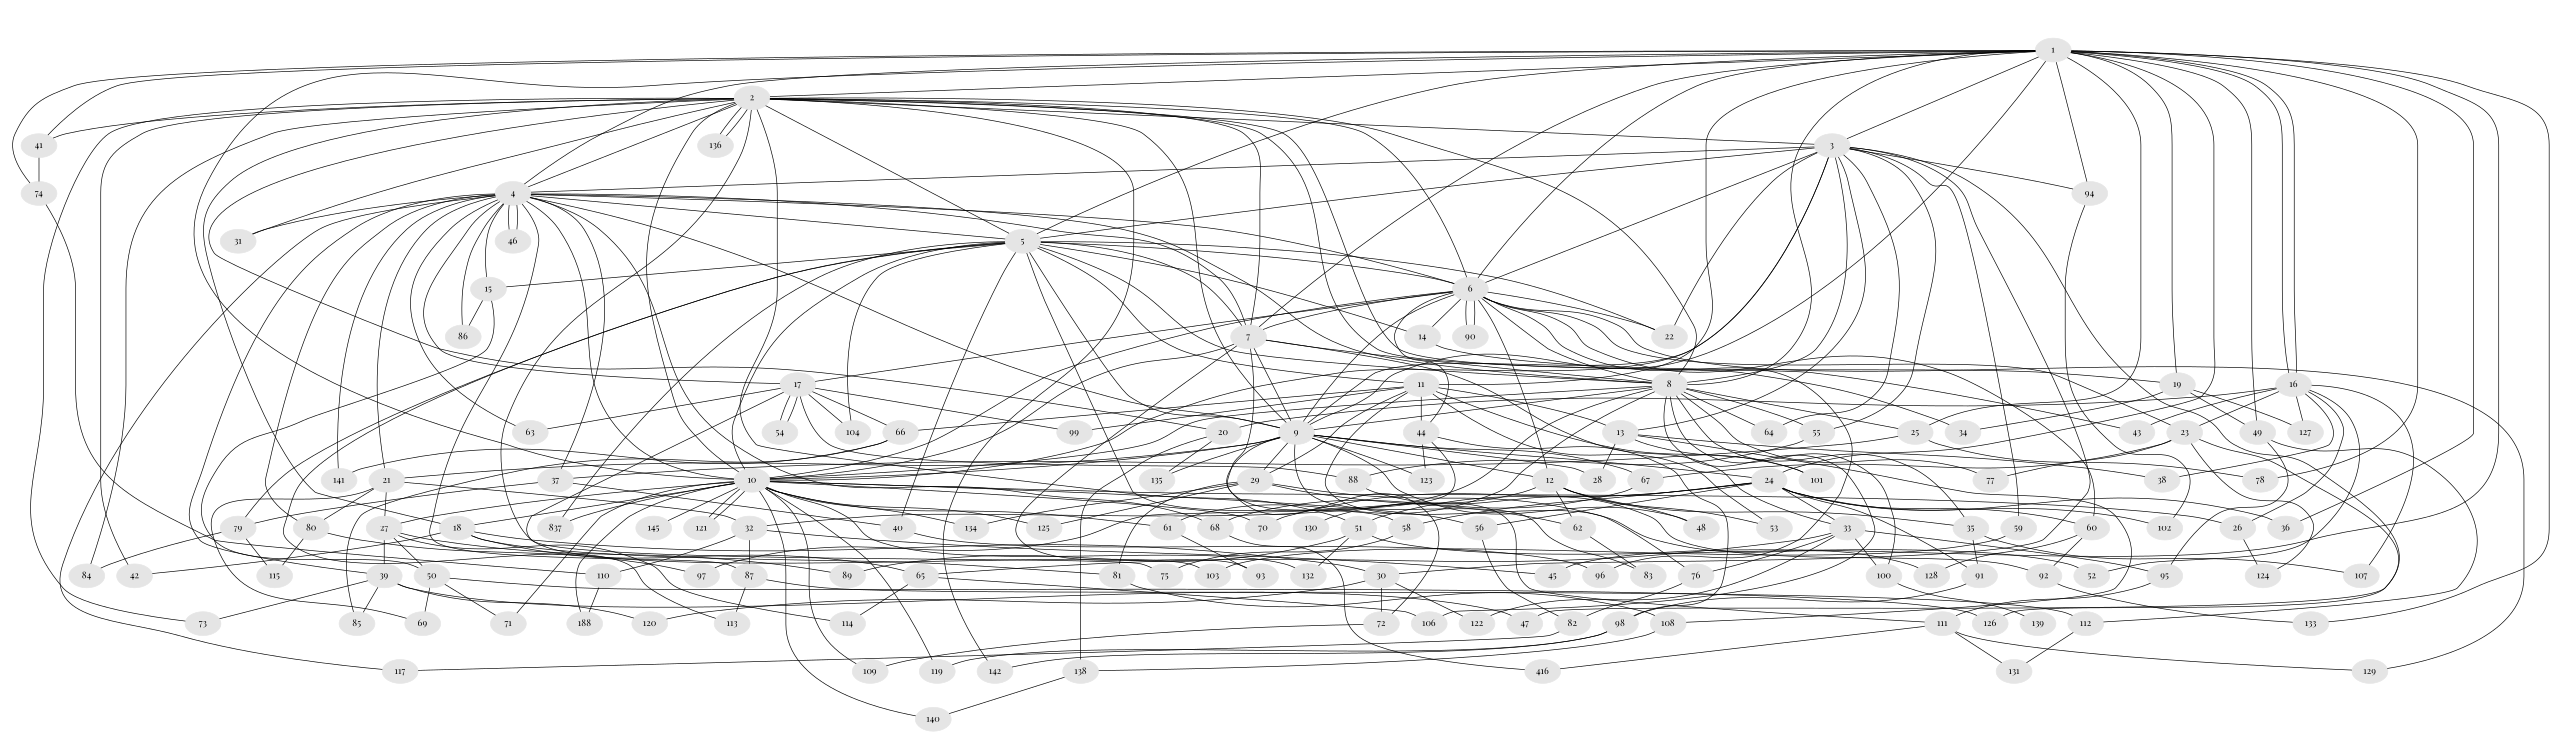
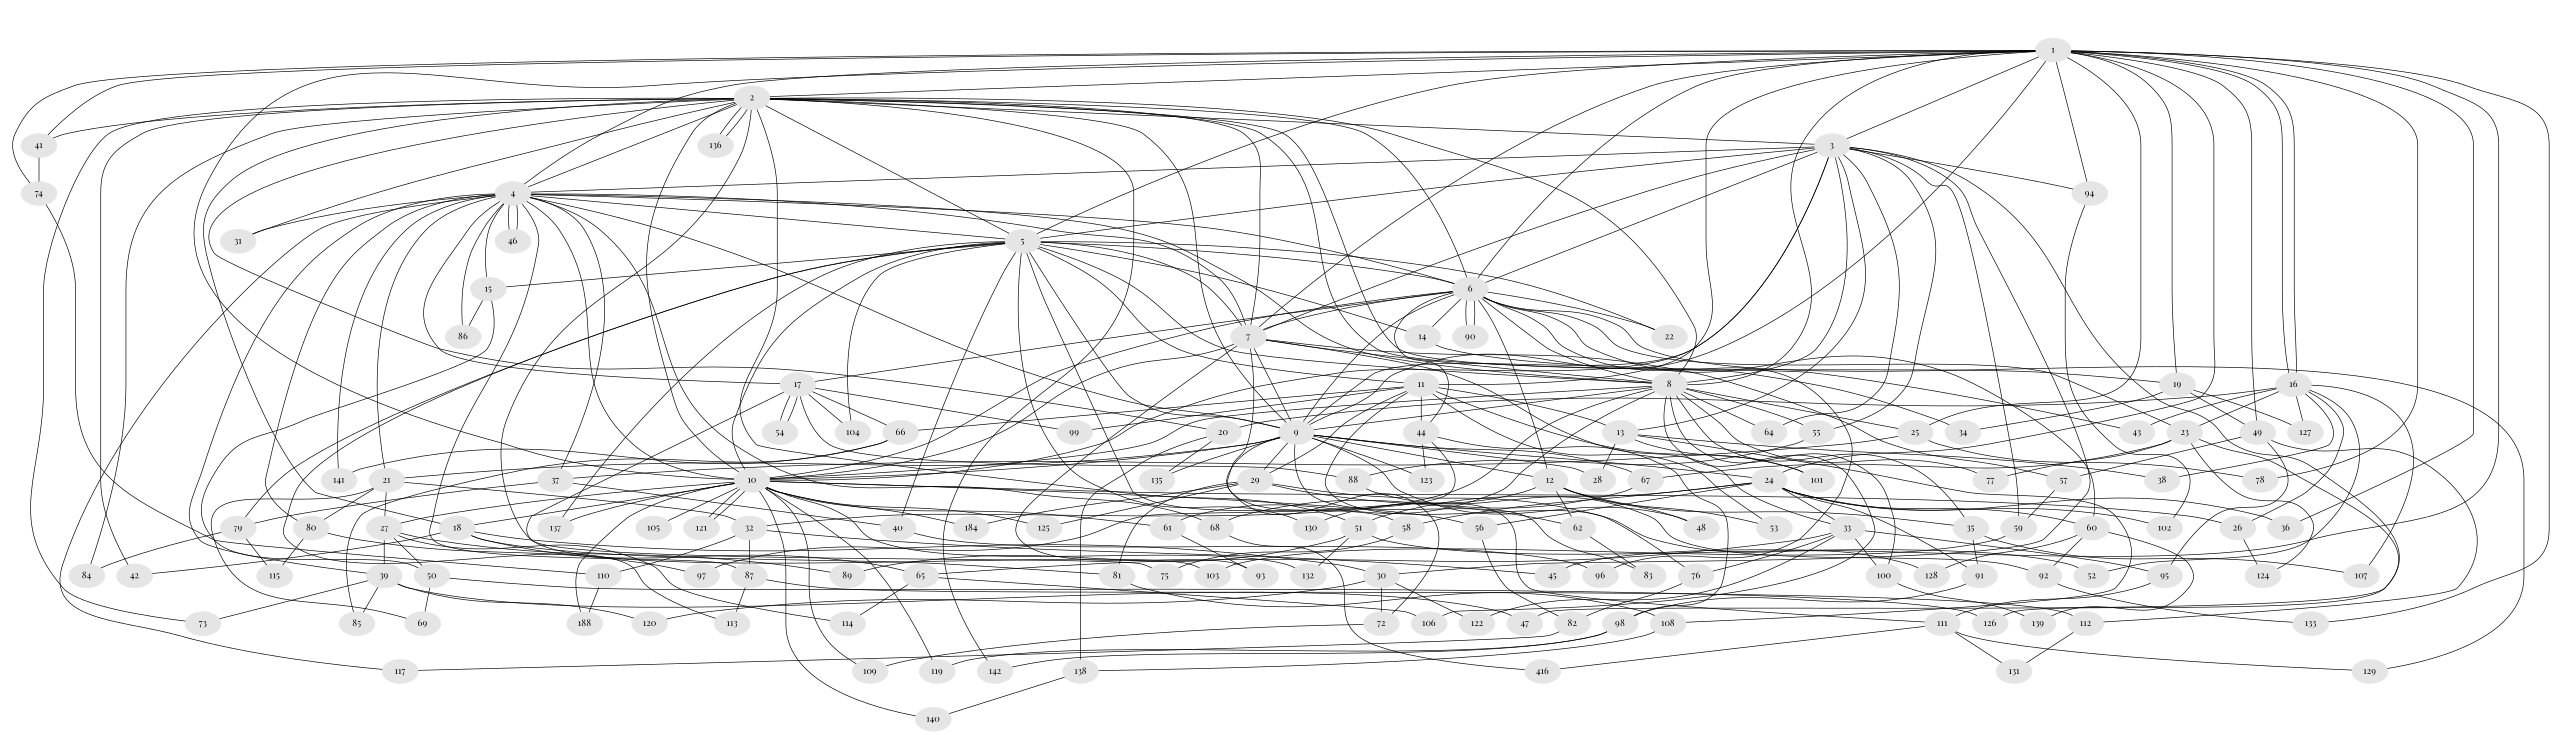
(1733, 227) -> (1536, 228)
(530, 432) -> none
none -> (1074, 472)
none -> (2064, 480)
(556, 528) -> (556, 528)
(654, 528) -> (654, 528)
(971, 528) -> (971, 528)
(1263, 528) -> none
none -> (2177, 599)
(508, 624) -> none
